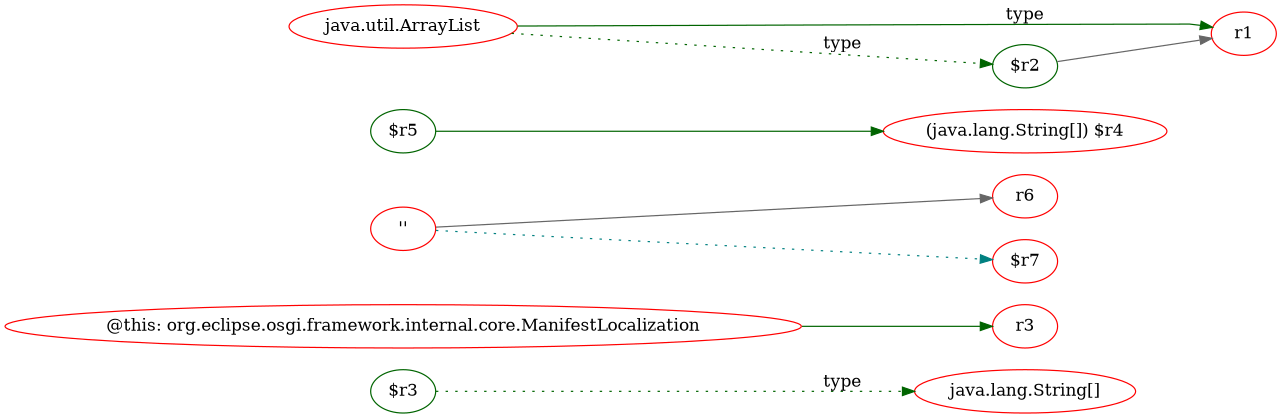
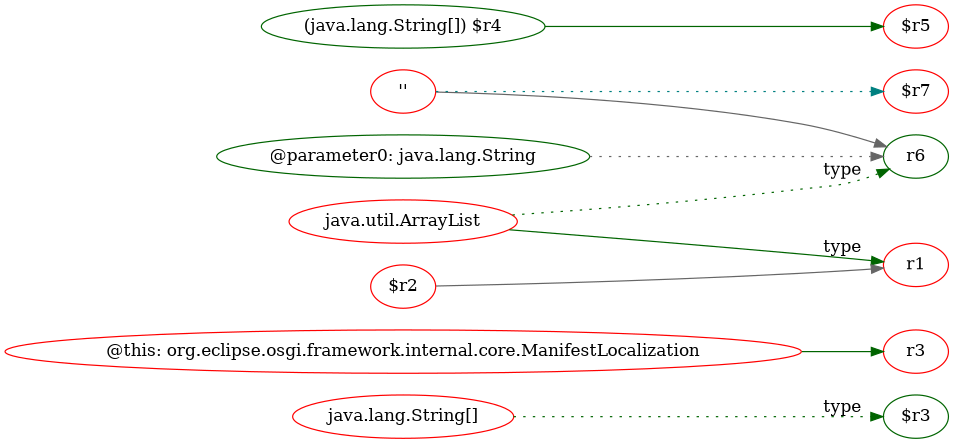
(746, 48) -> (696, 200)
(1025, 66) -> (403, 287)
(403, 131) -> (916, 26)
(654, 131) -> (708, 26)
(1025, 131) -> (403, 26)
none -> (403, 157)
(1025, 196) -> (916, 157)
(669, 391) -> (692, 417)
